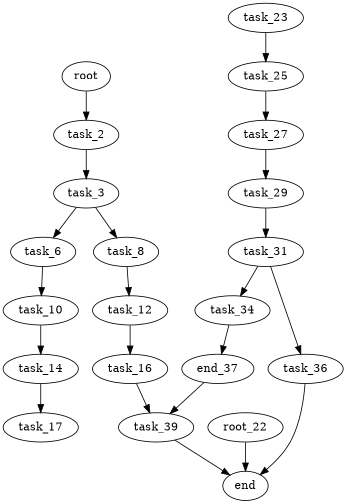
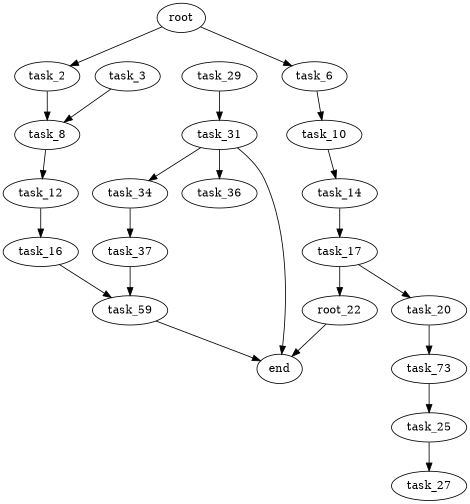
(266, 18) -> (429, 369)
(86, 160) -> (47, 102)
(266, 160) -> none
(67, 219) -> (242, 45)
none -> (340, 277)
none -> (429, 310)
(218, 369) -> (130, 252)
(156, 427) -> (130, 310)
(295, 431) -> (282, 241)
